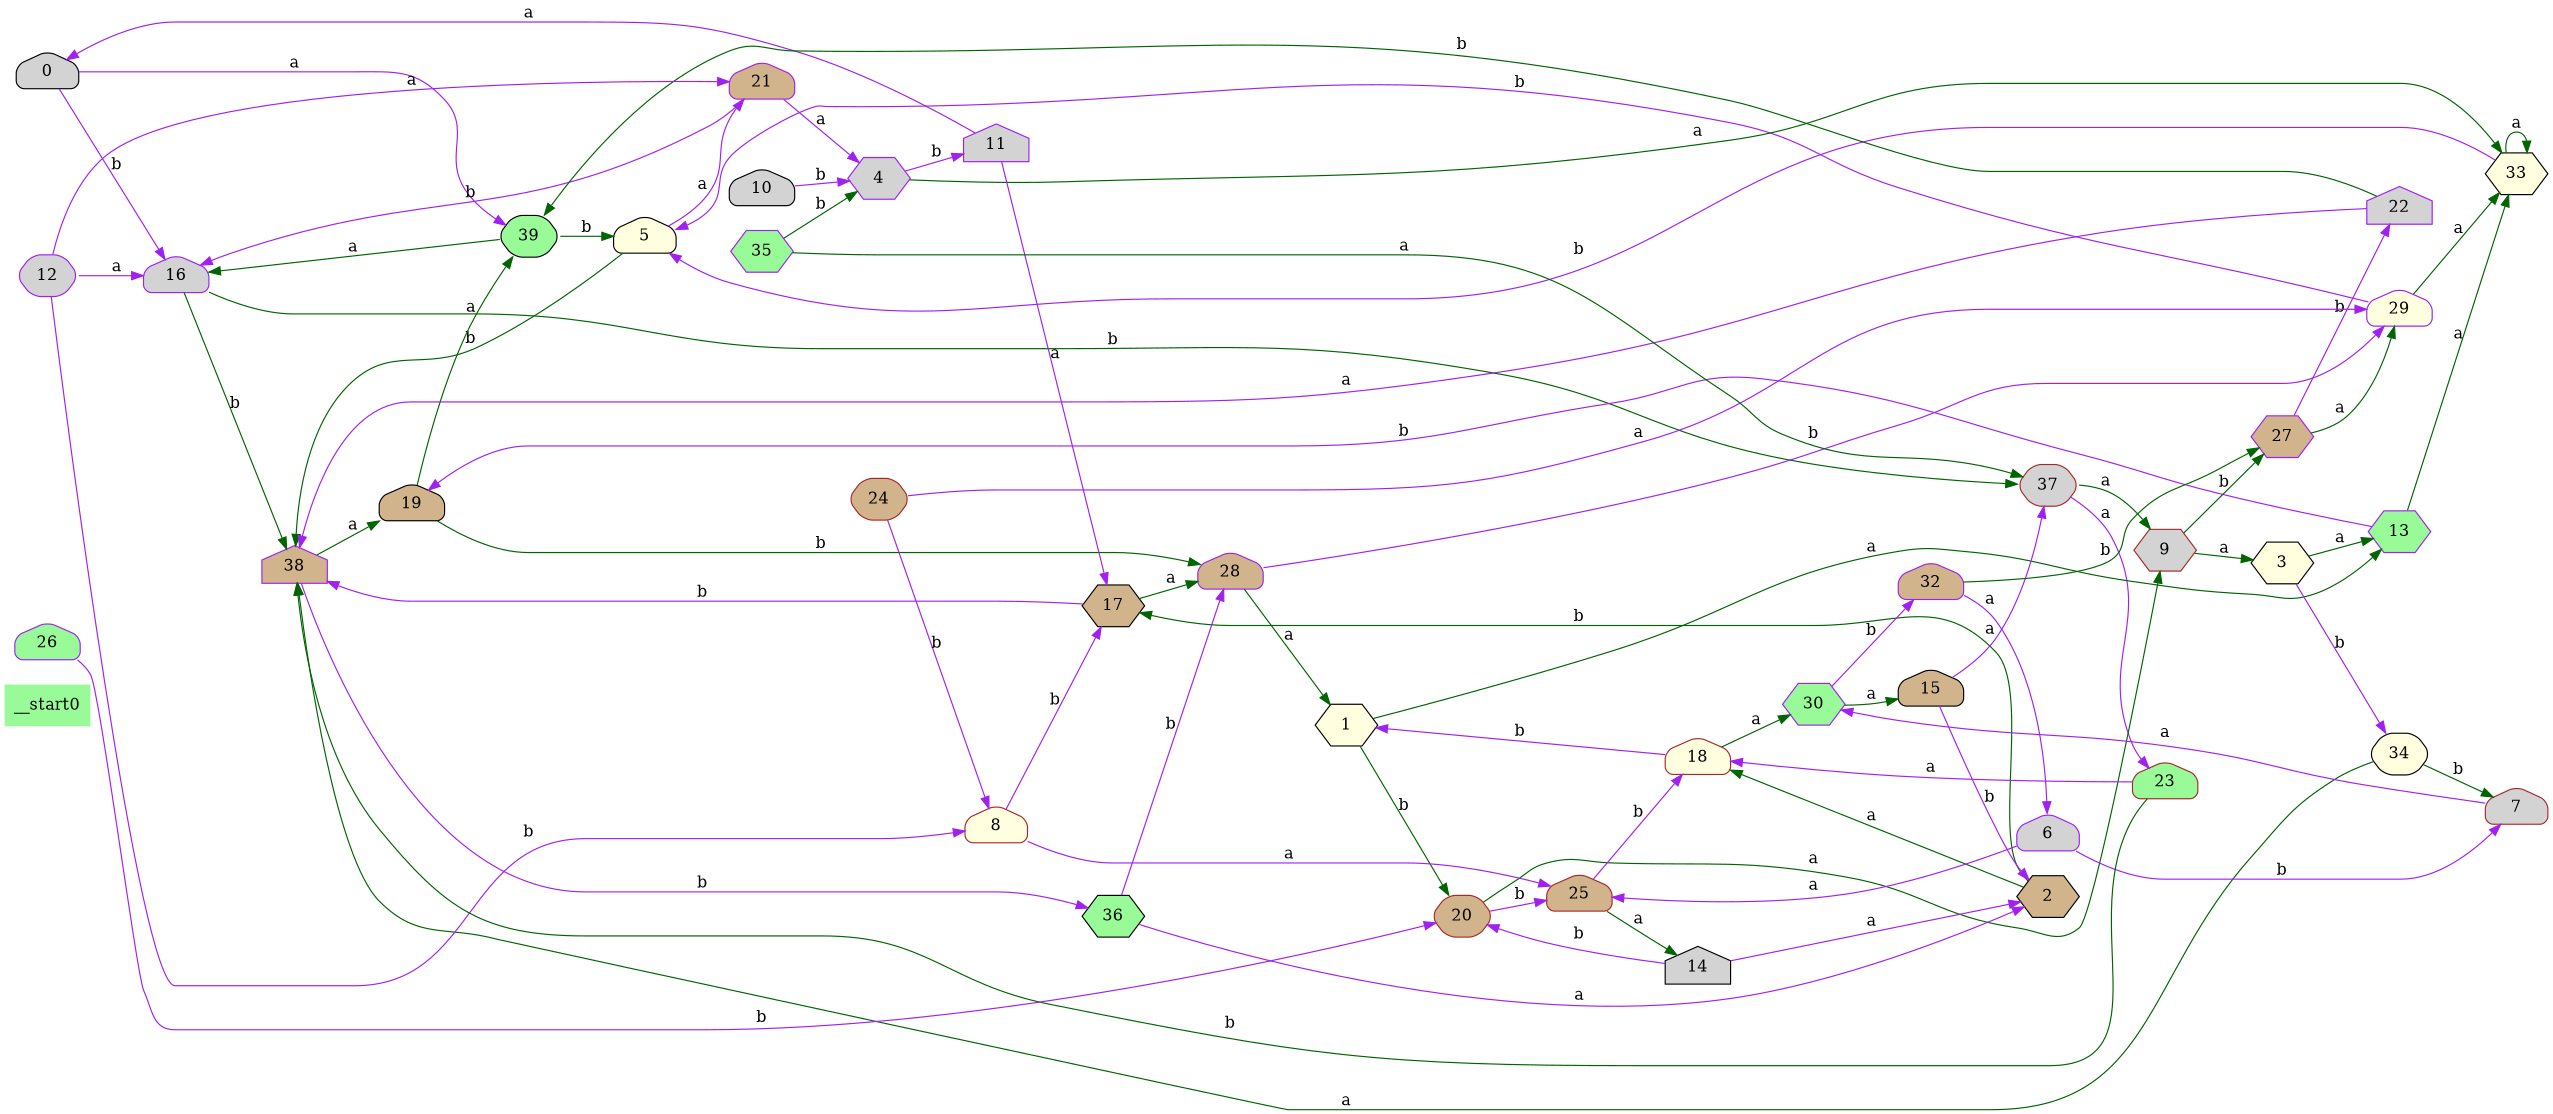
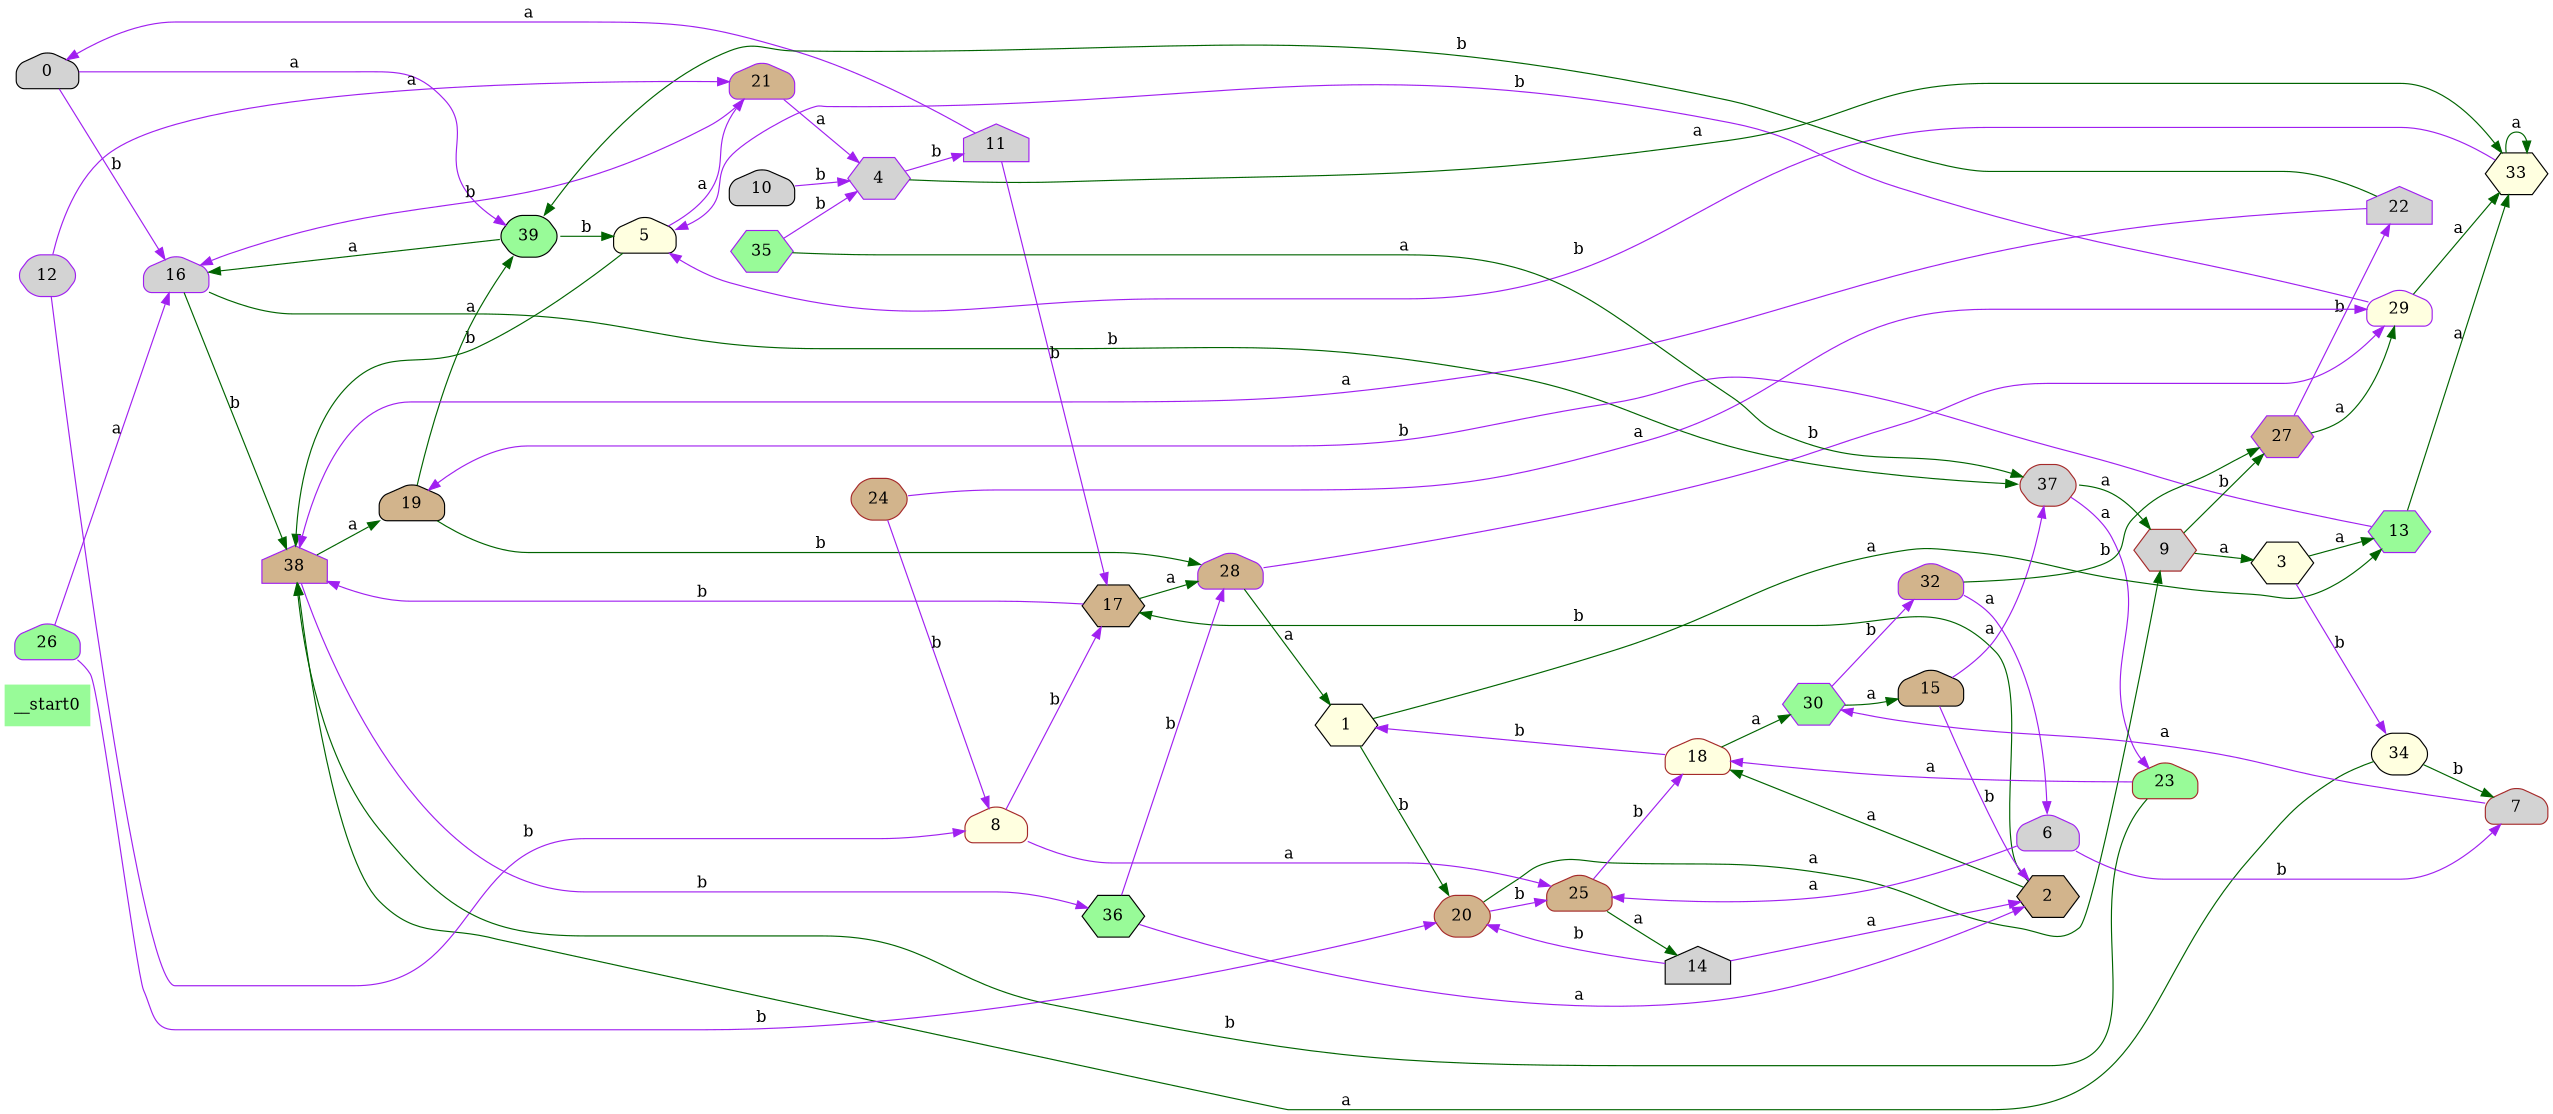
(815, 218) -> (815, 218)
(105, 276) -> (110, 465)
(1055, 354) -> (1055, 354)
